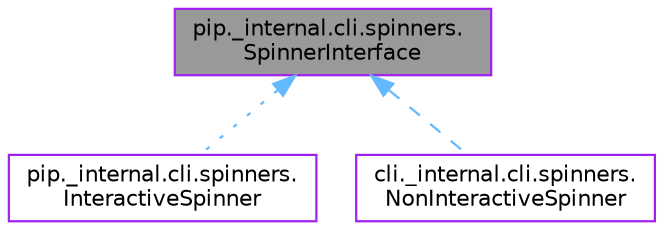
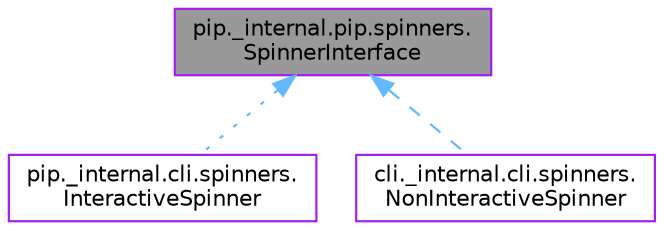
(333, 42) -> (333, 42)
